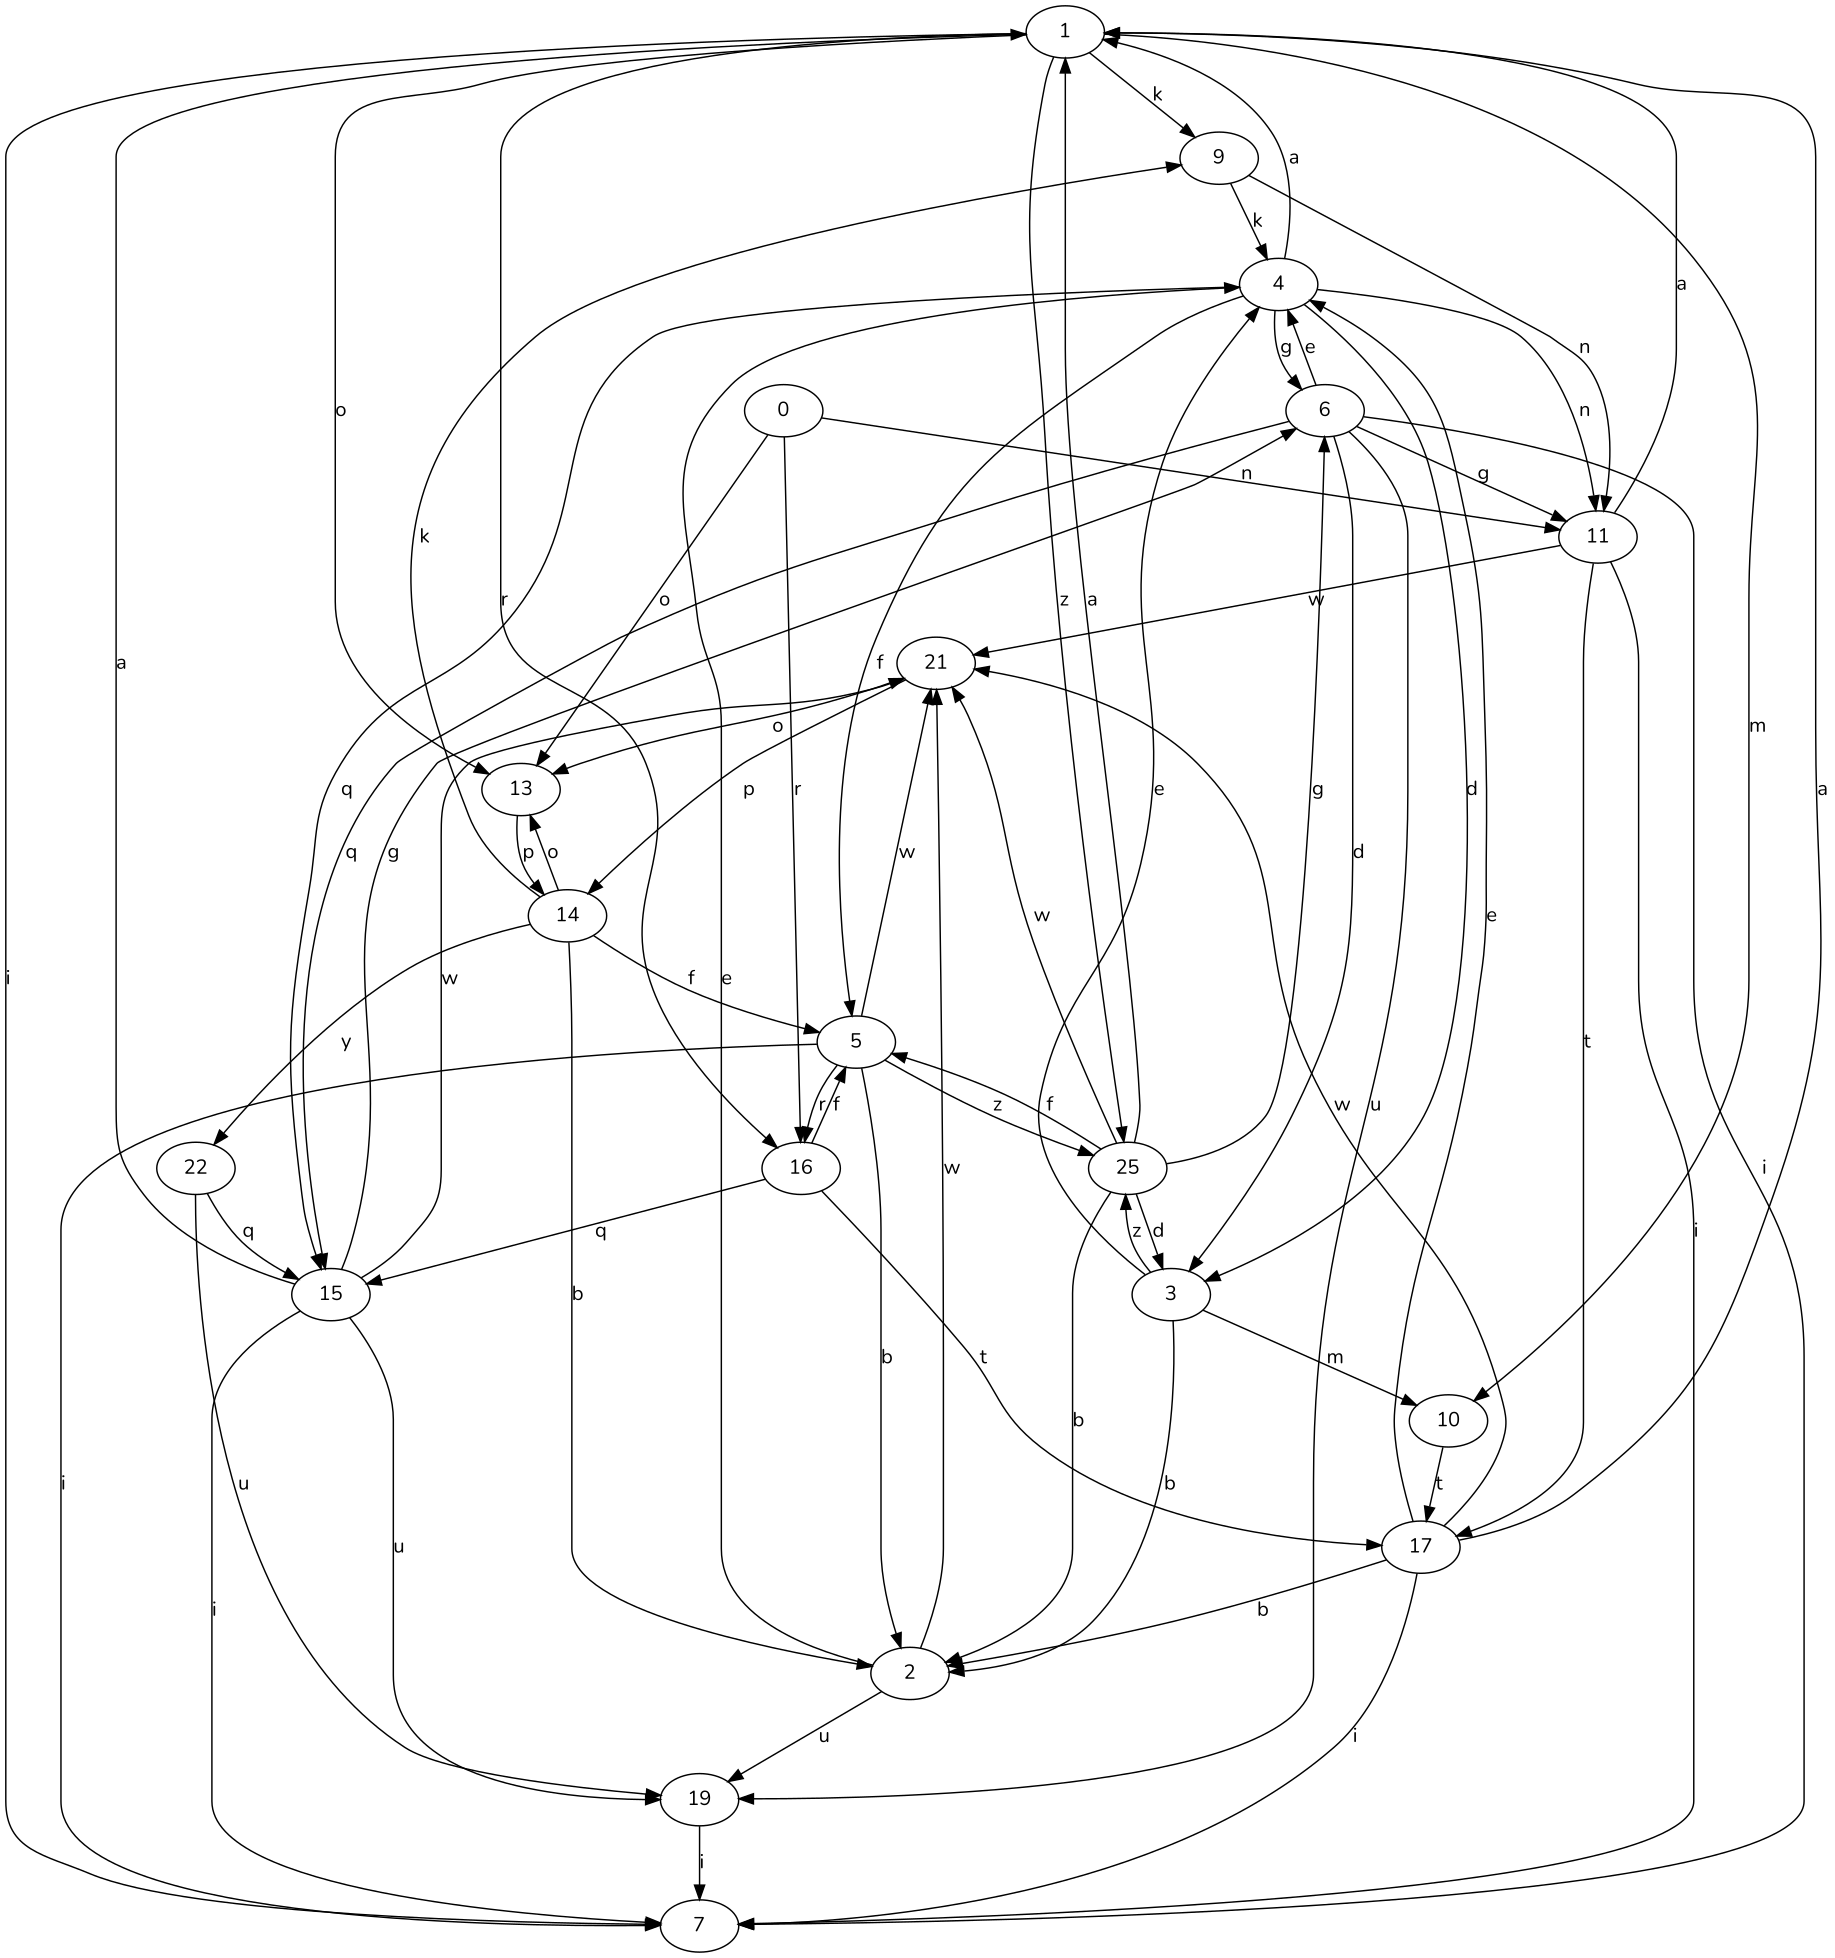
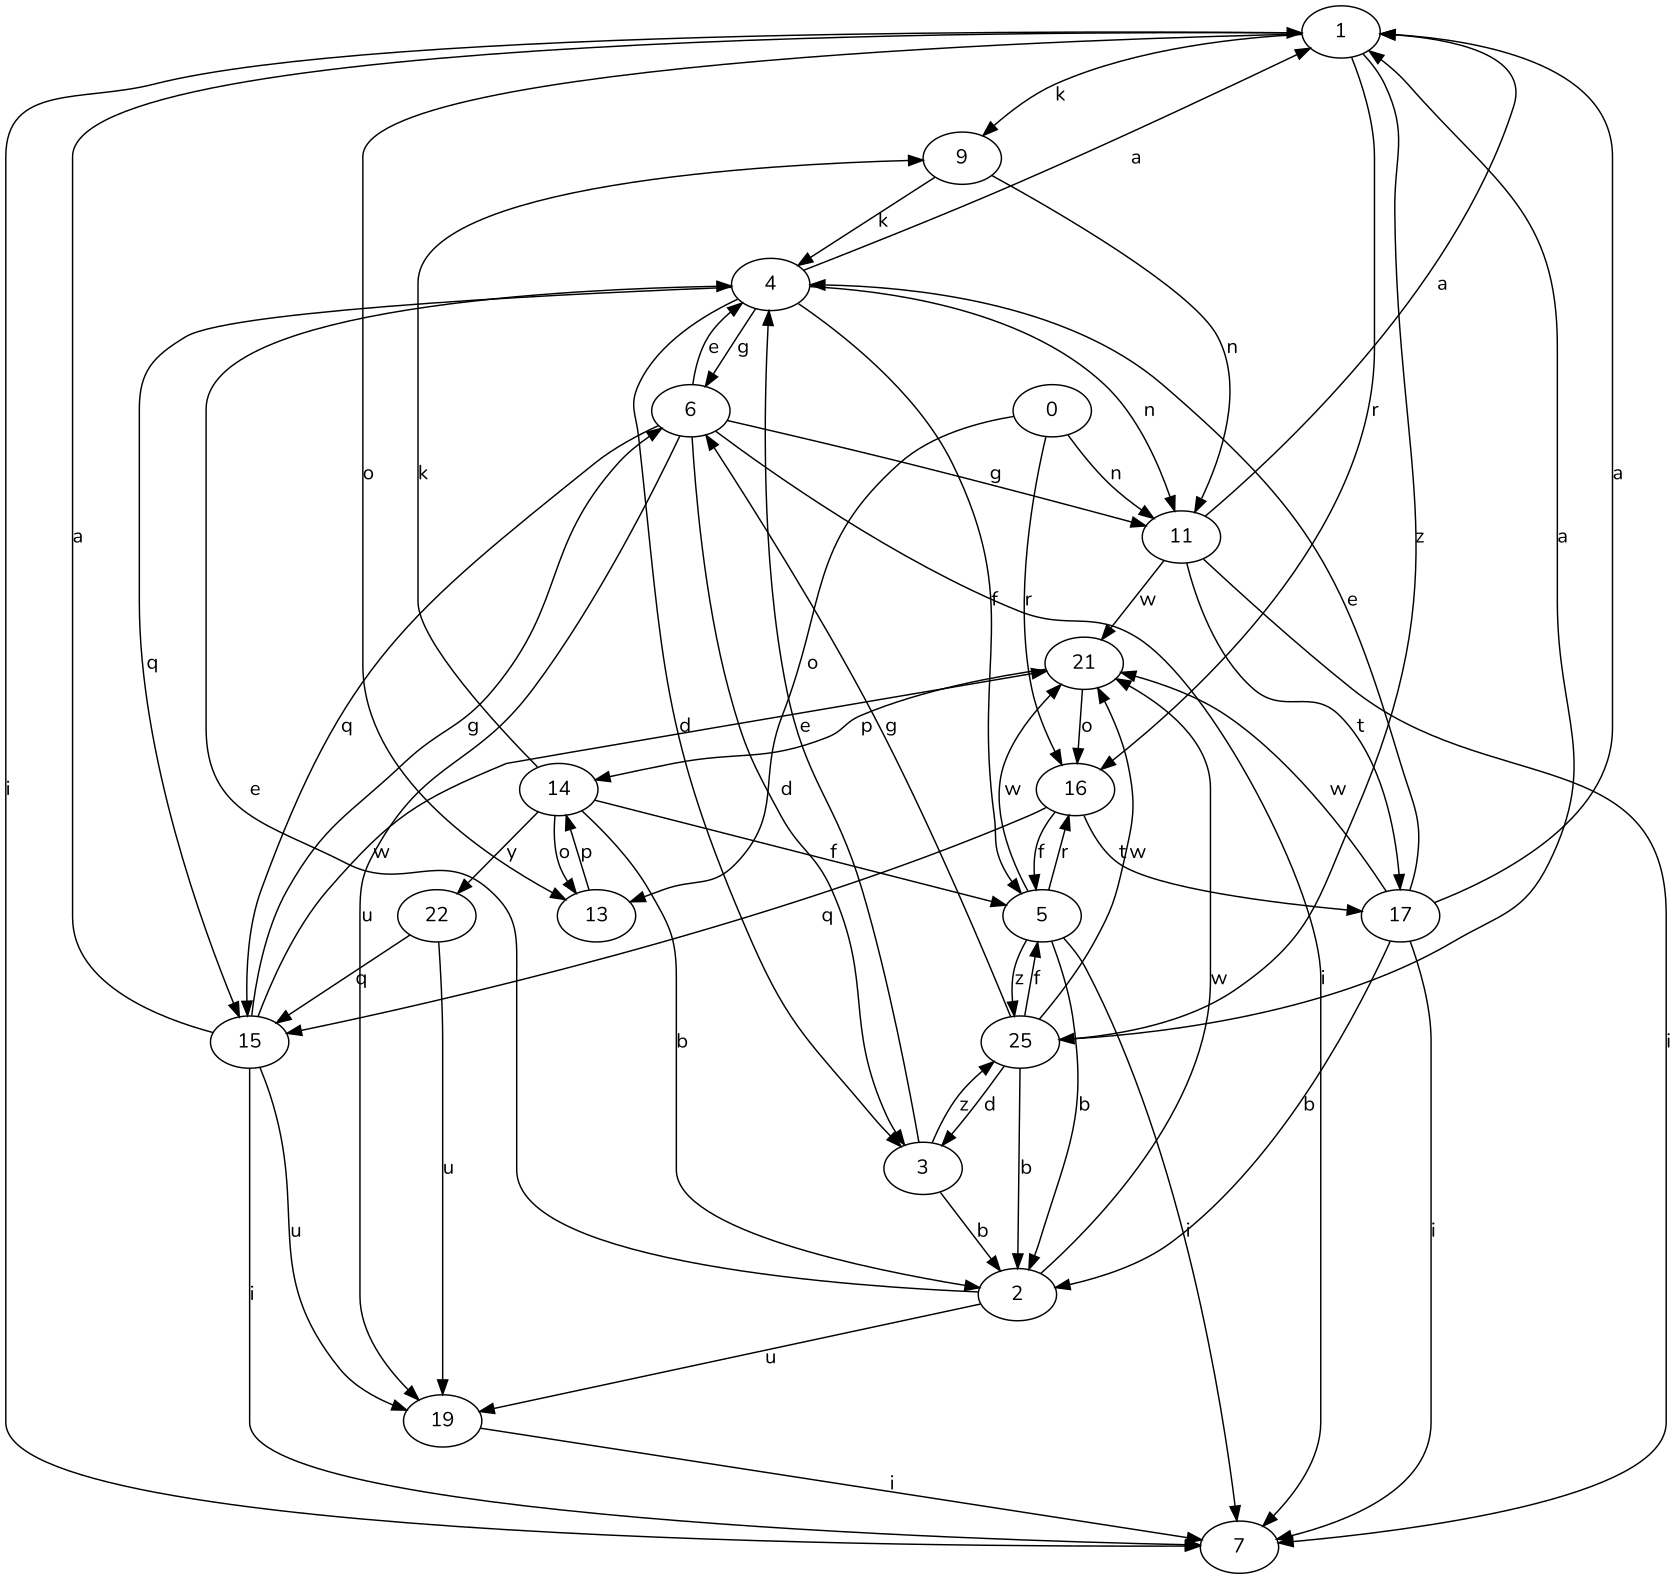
(735, 724) -> (1080, 719)
(1448, 1421) -> none
